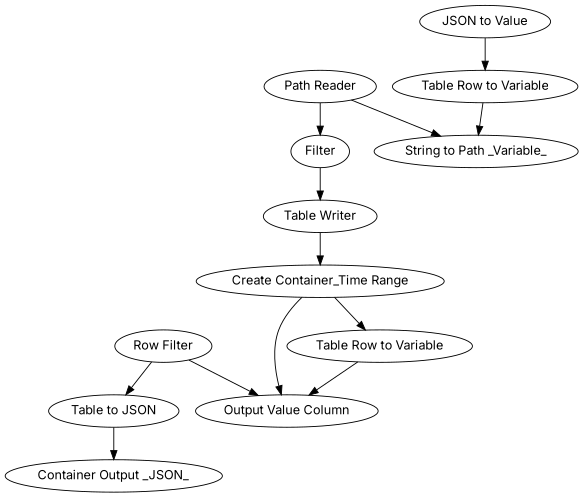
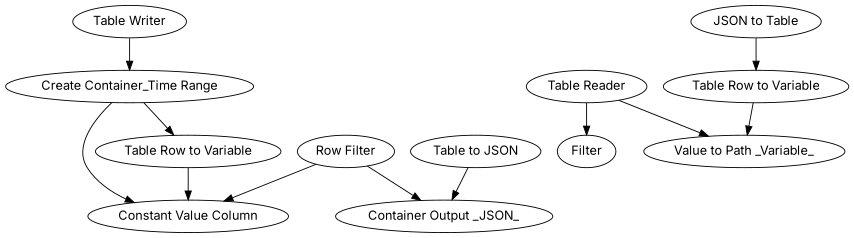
(485, 22) -> (756, 22)
(320, 87) -> (587, 87)
(476, 151) -> (744, 151)
(320, 179) -> none
(142, 375) -> (390, 181)
(287, 411) -> (188, 216)
